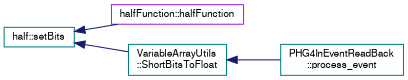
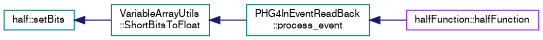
(101, 27) -> (393, 20)
